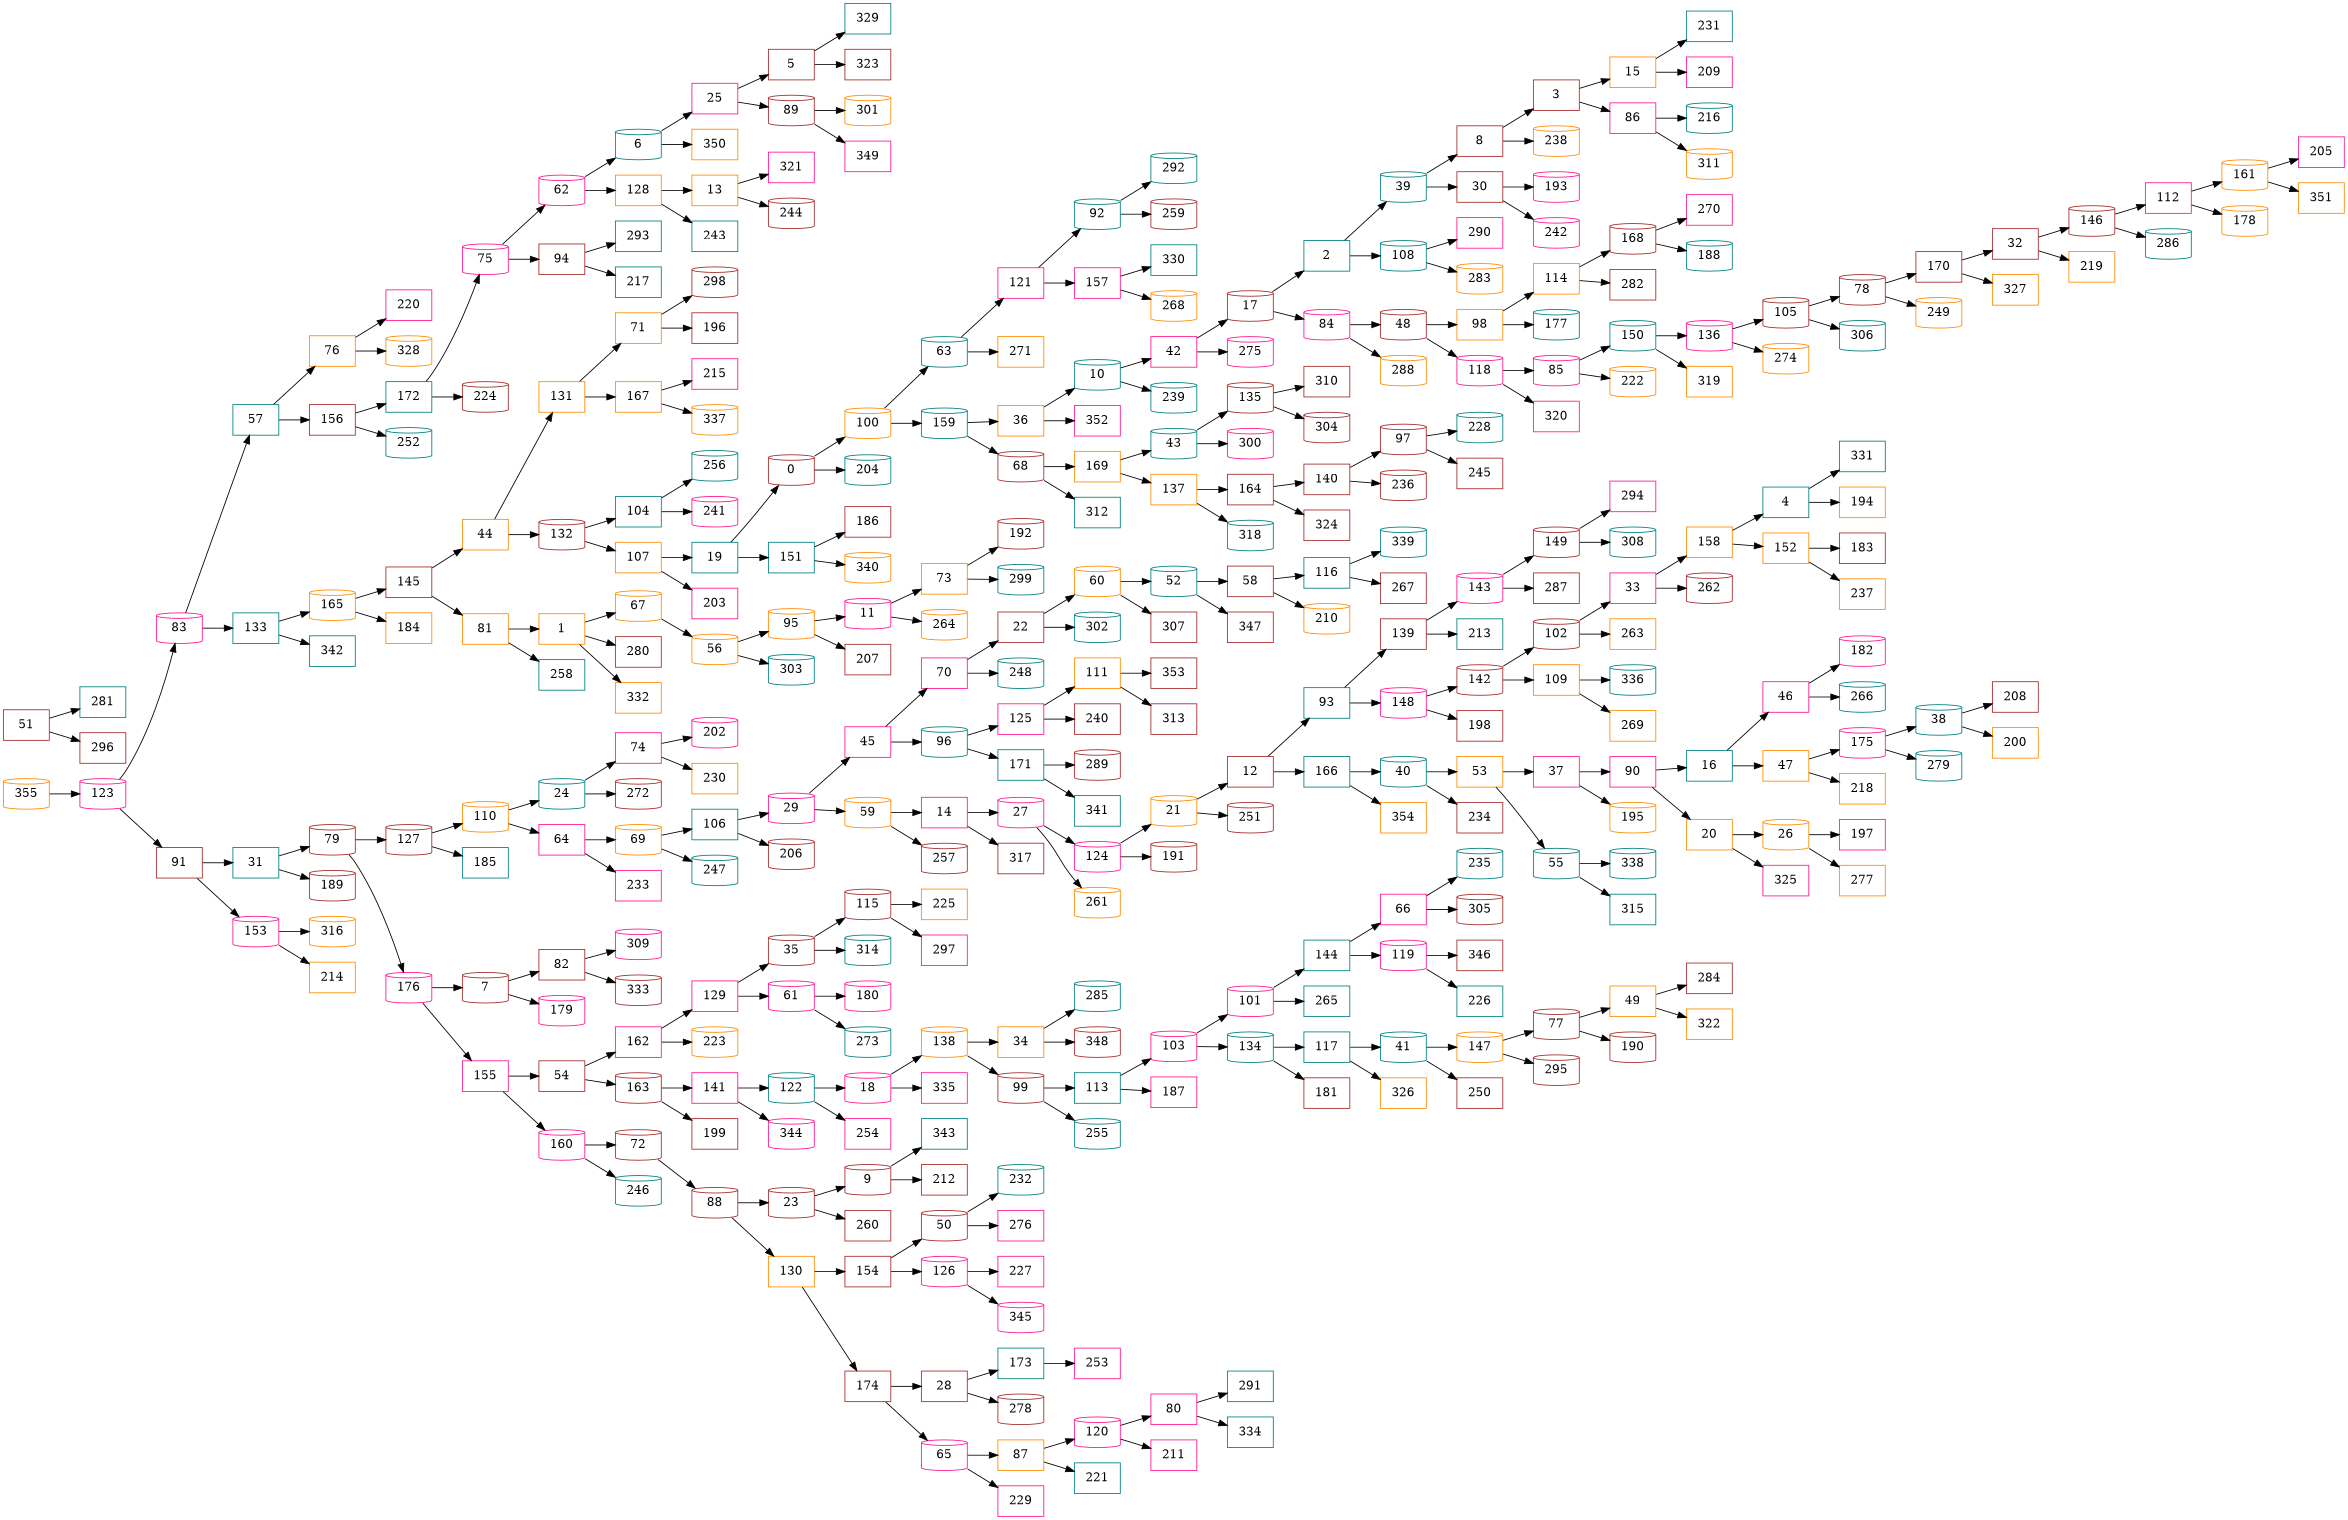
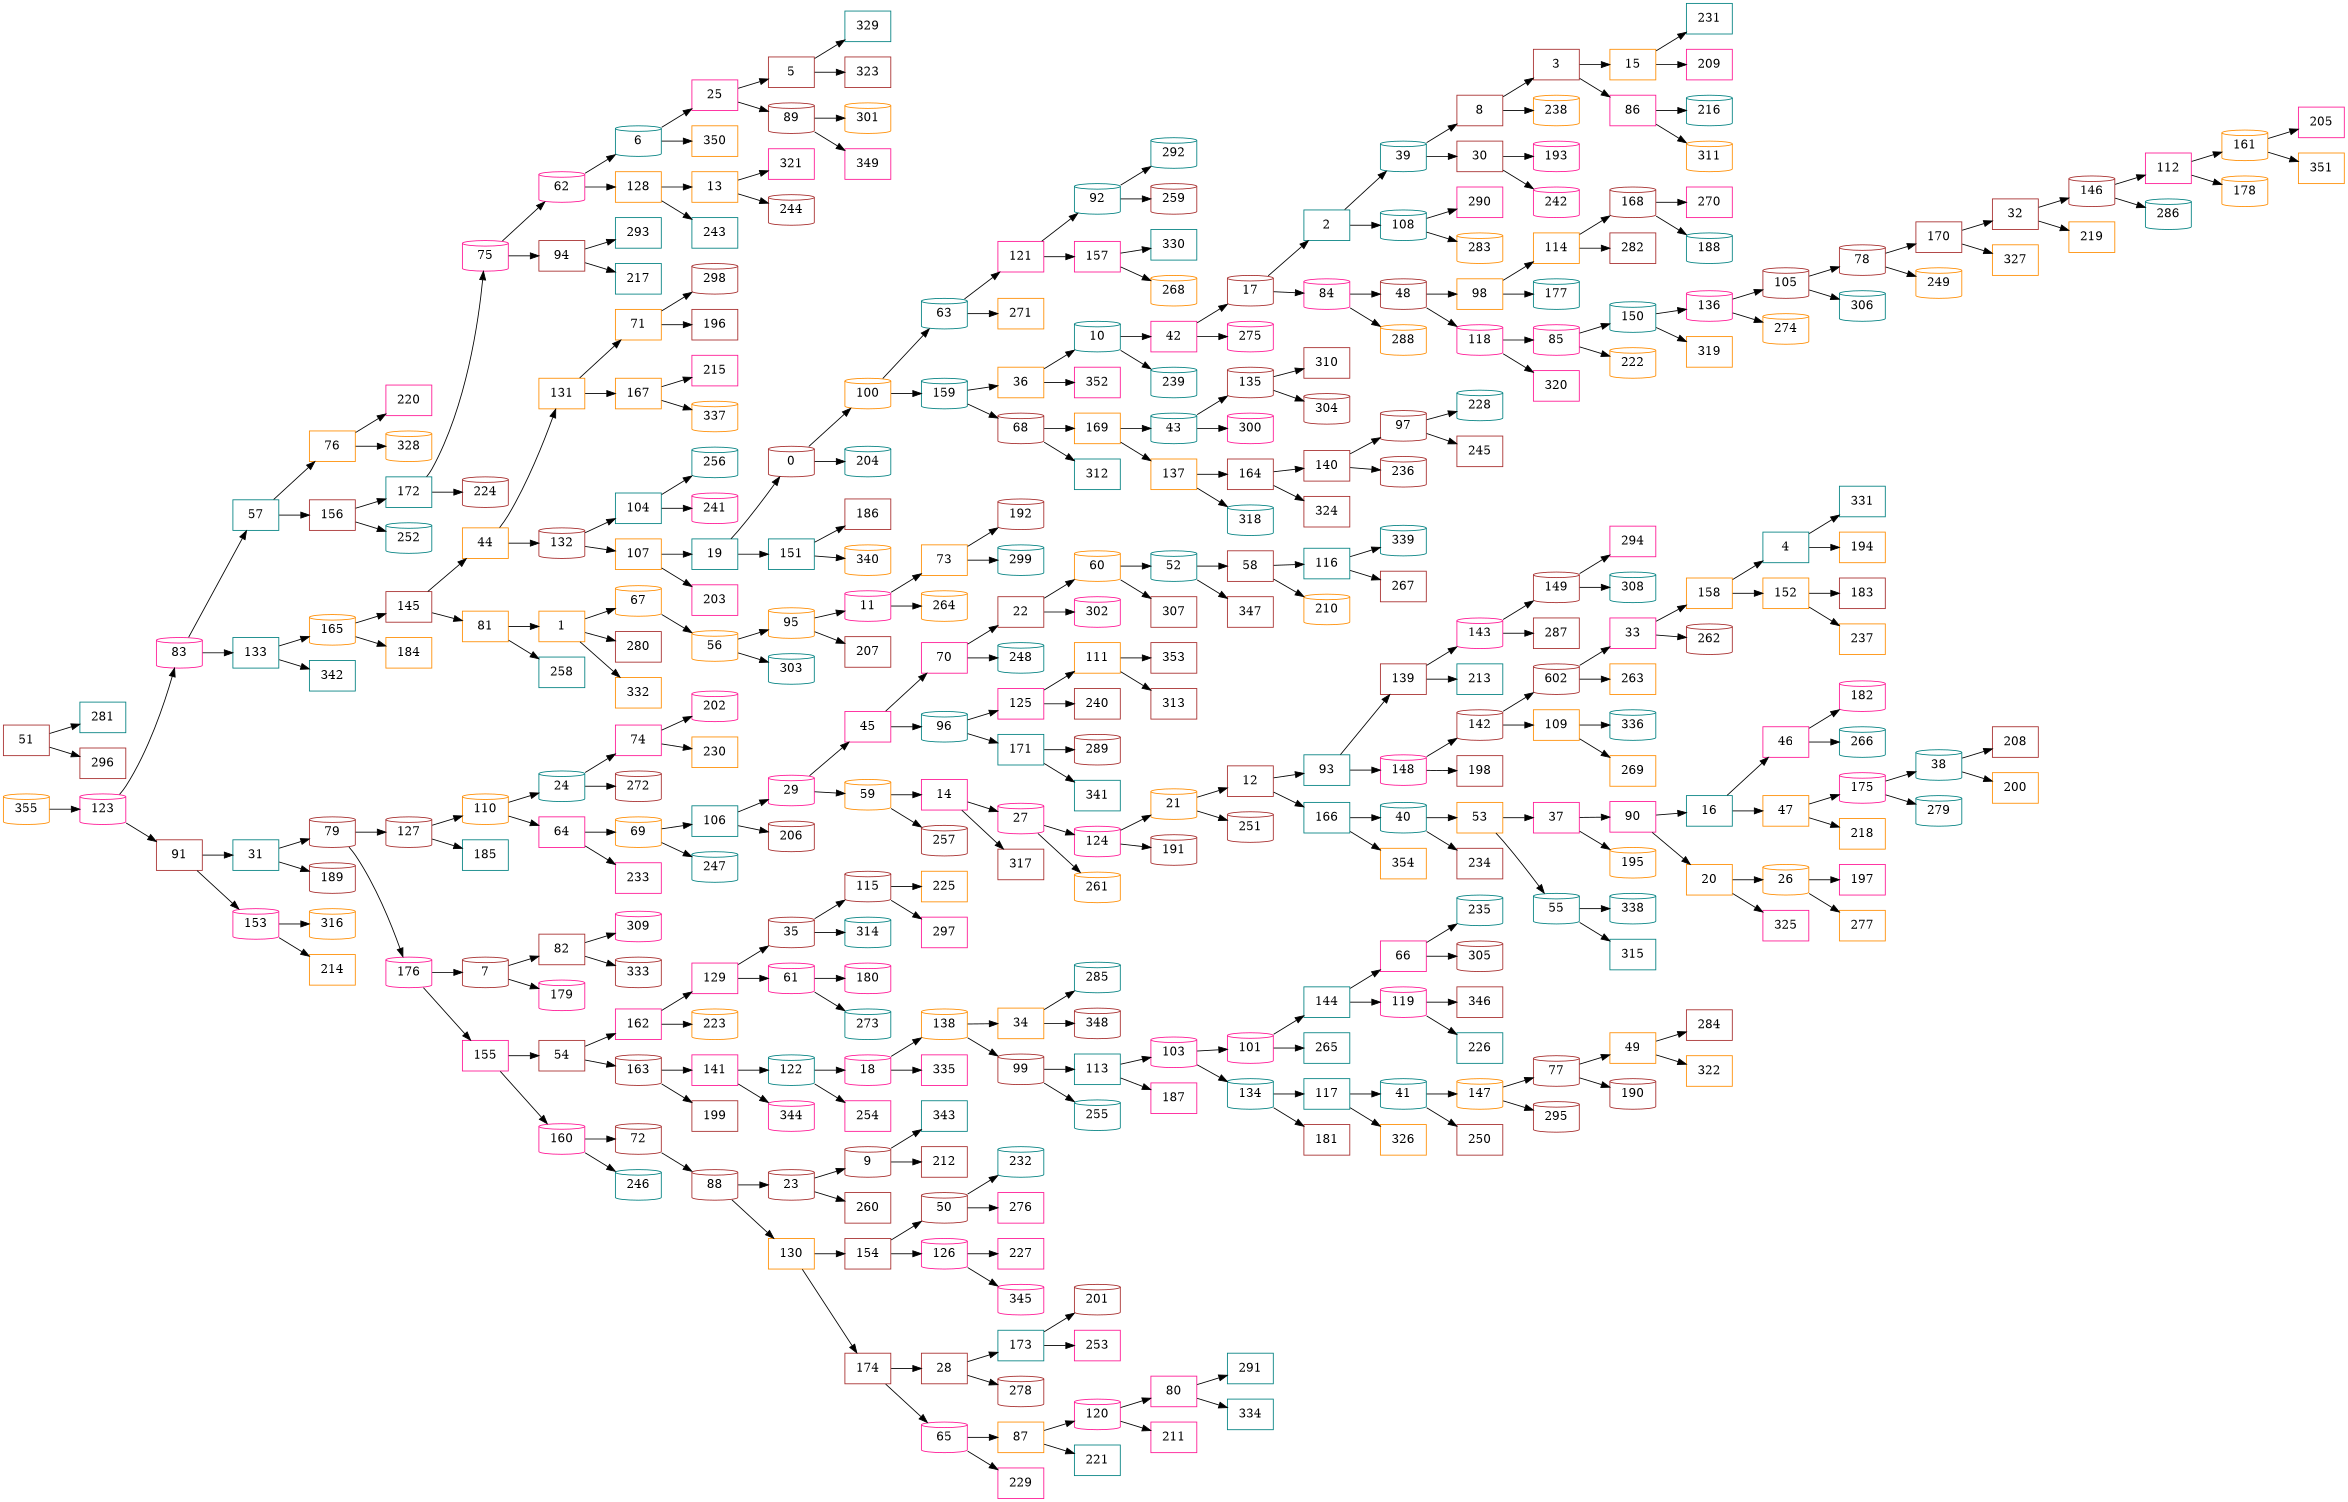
(1097, 627) -> (1097, 612)
(1556, 634) -> (1556, 679)
none -> (1097, 1300)
